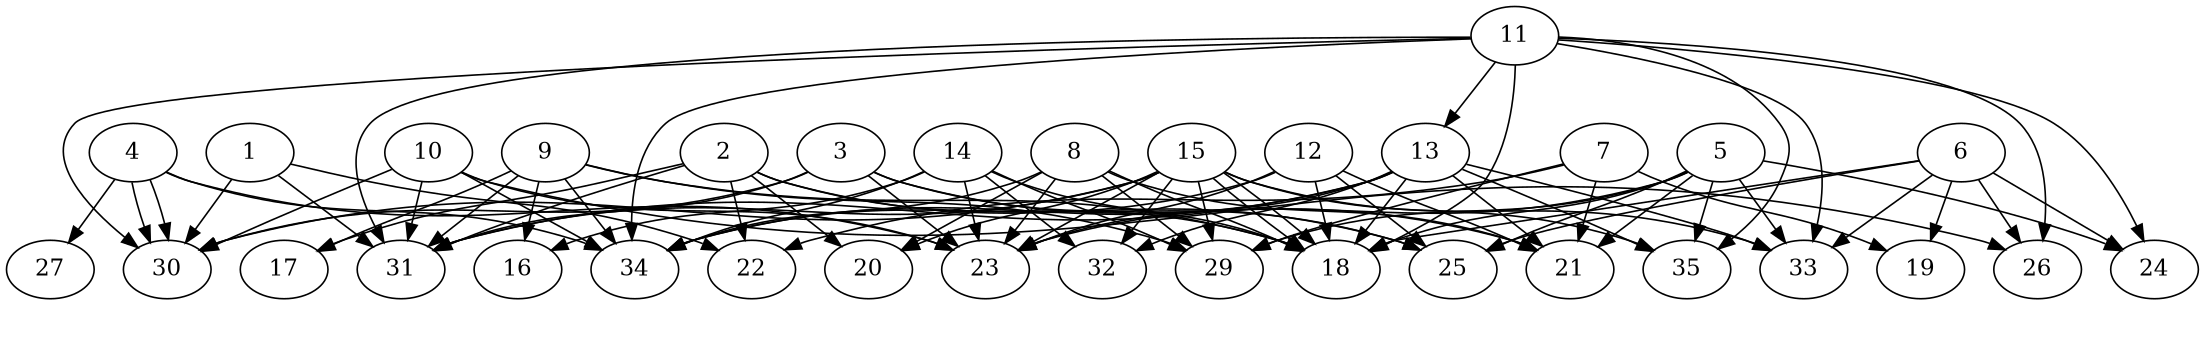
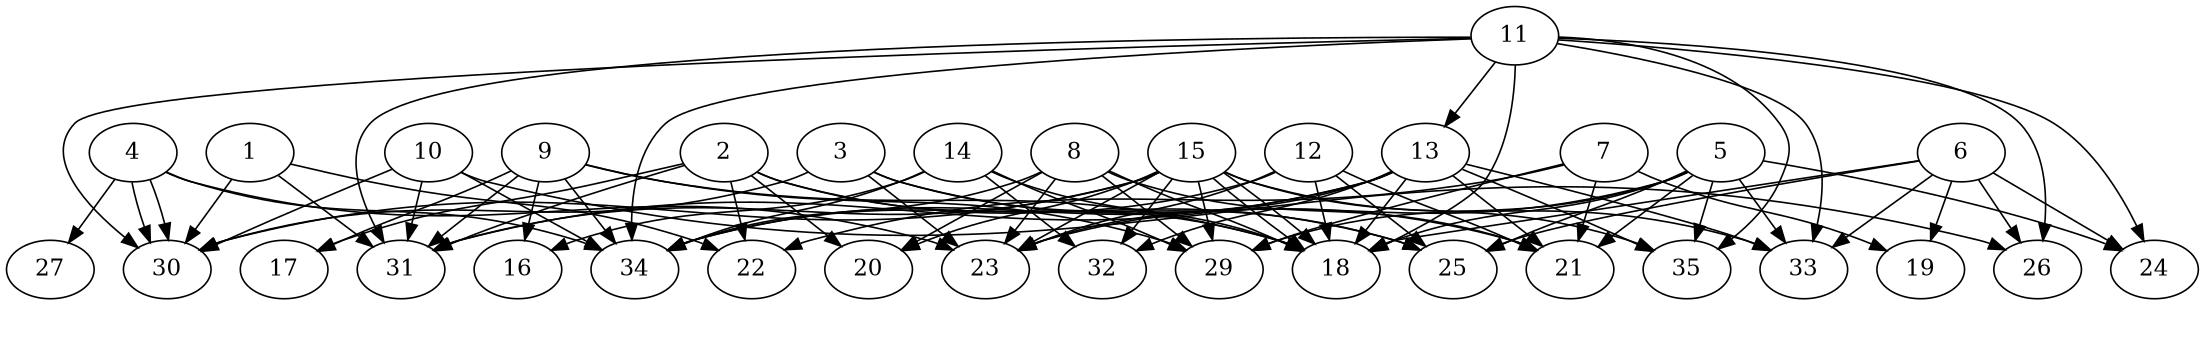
(970, 203) -> none
(629, 210) -> none
(699, 211) -> none
